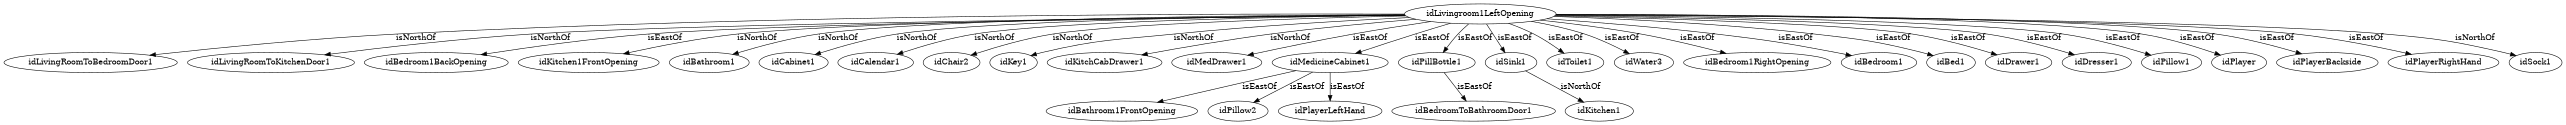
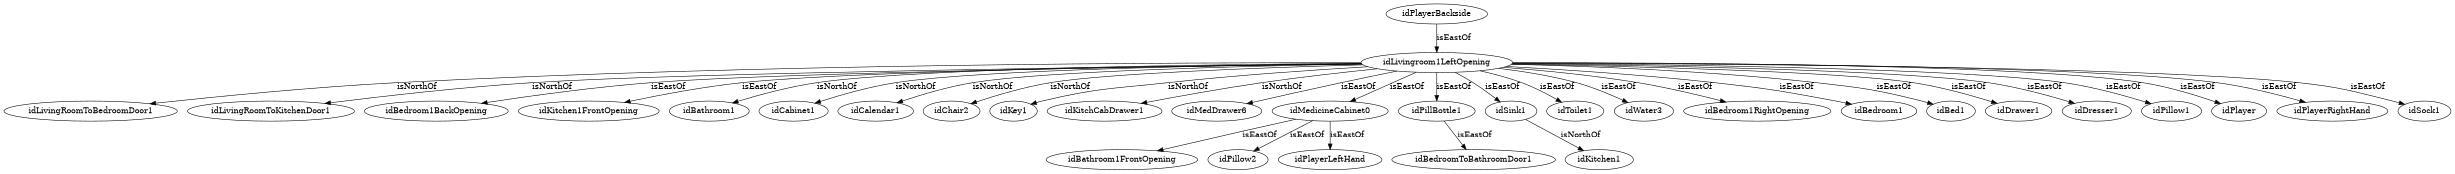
(1927, 19) -> (1437, 35)
(757, 38) -> (759, 87)
(2475, 38) -> (2368, 87)
(1217, 63) -> (1217, 111)
(1330, 63) -> (1330, 111)
